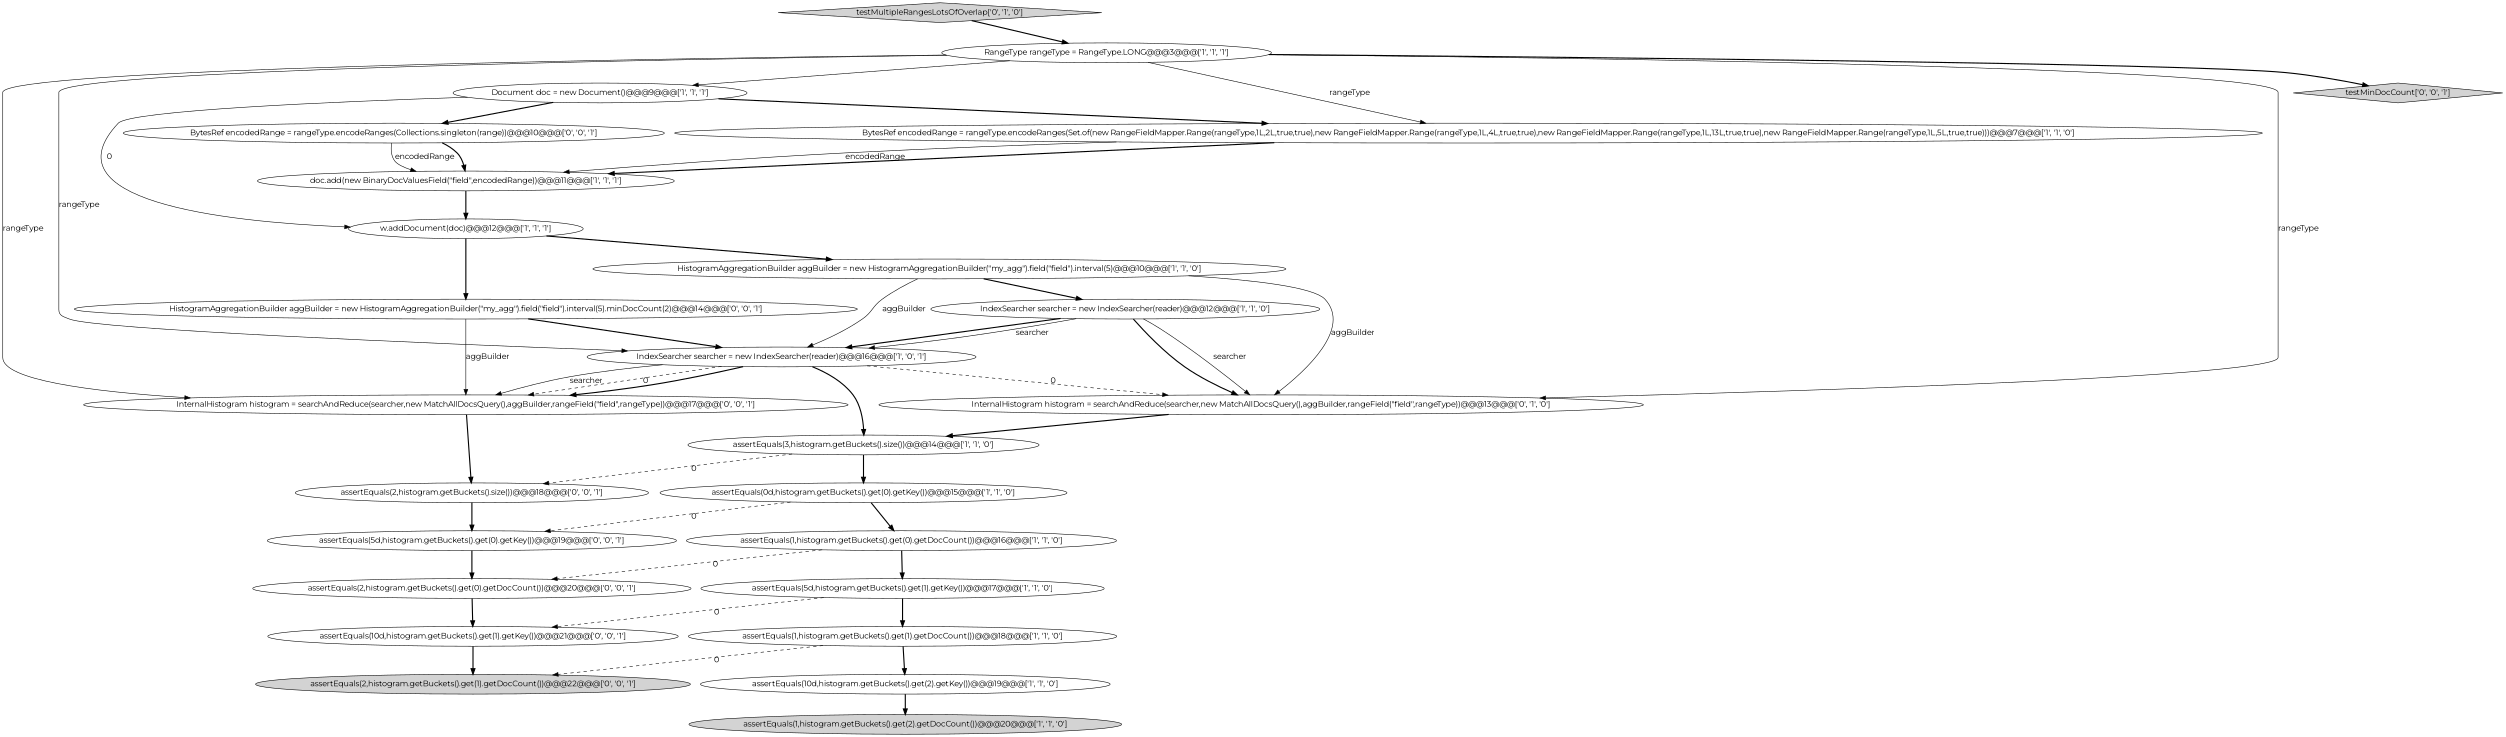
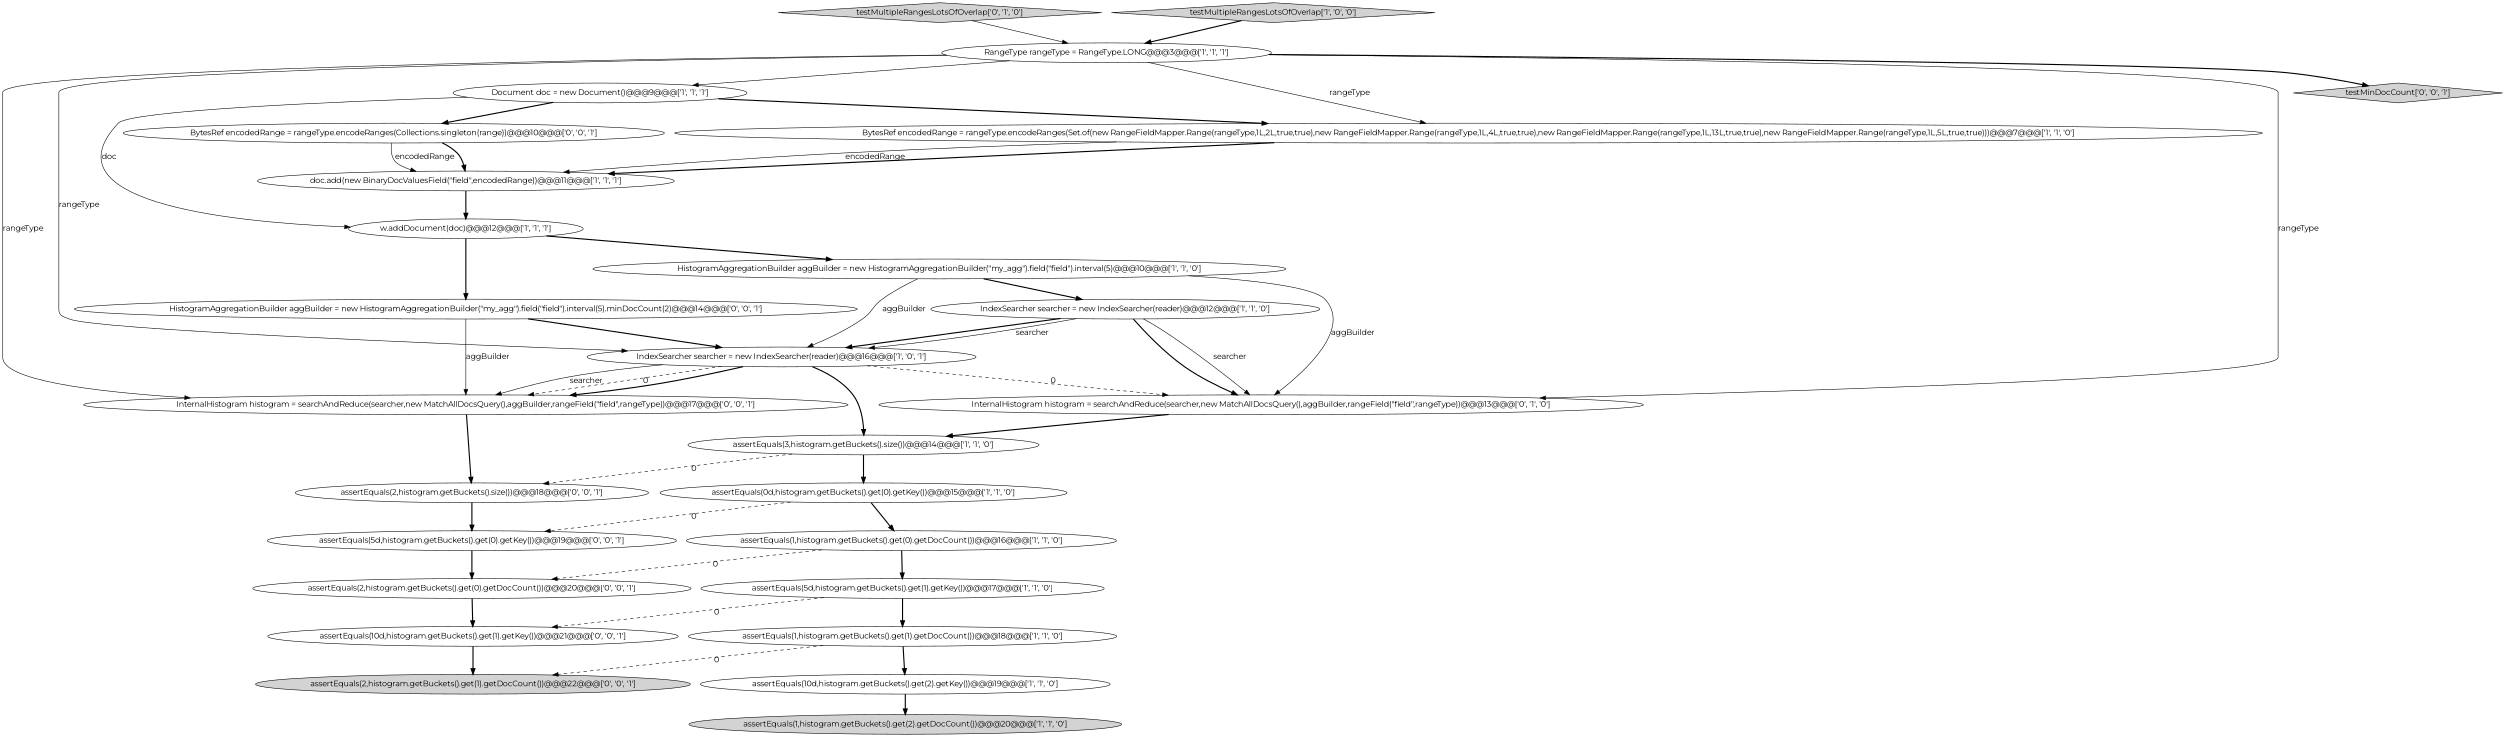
none -> (1273, 13)
(1017, 31) -> (1017, 31)
(109, 157) -> (109, 157)
